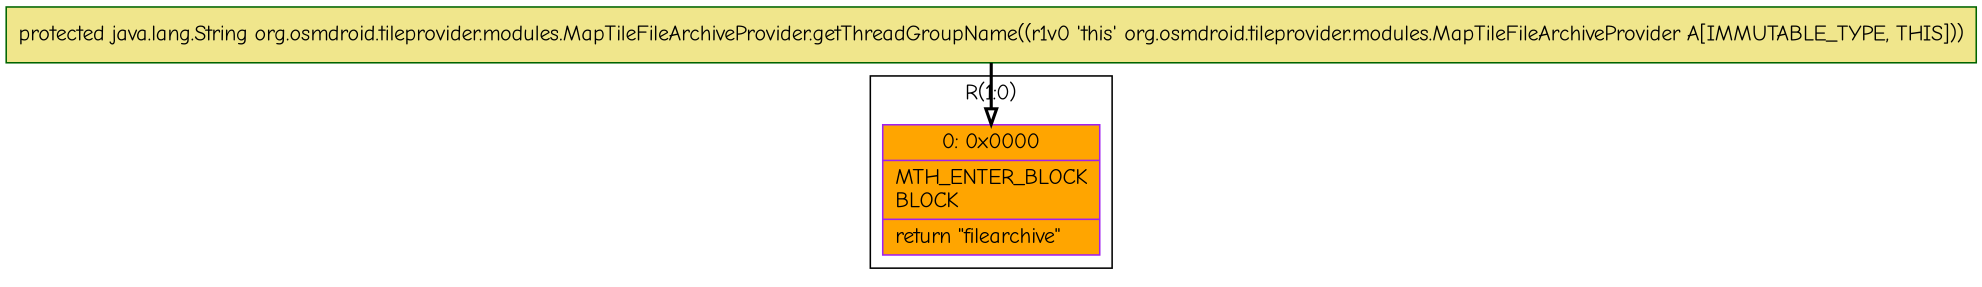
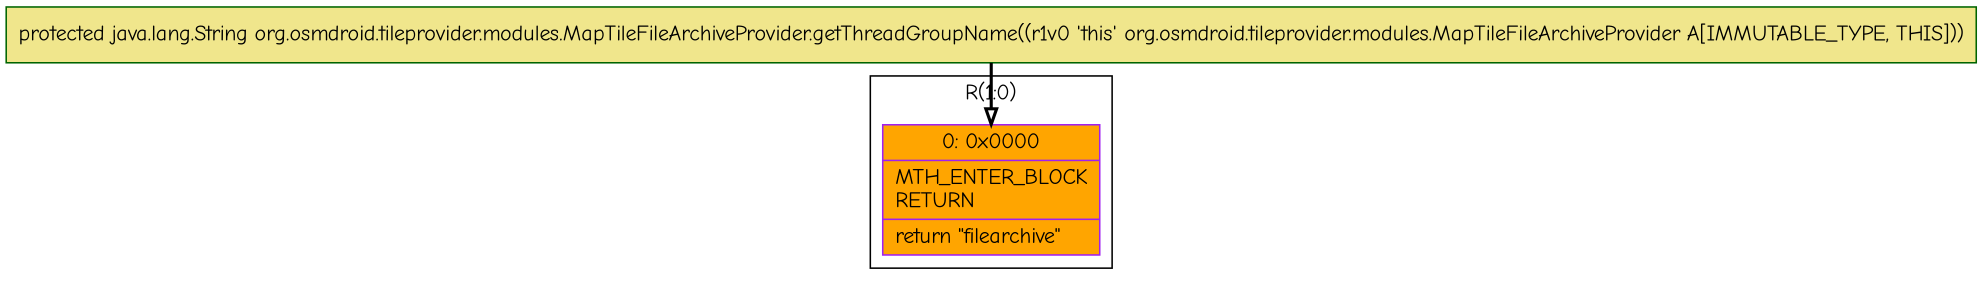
(927, 201) -> (935, 201)
